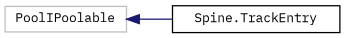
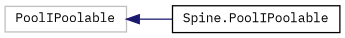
(256, 19) -> (256, 19)
